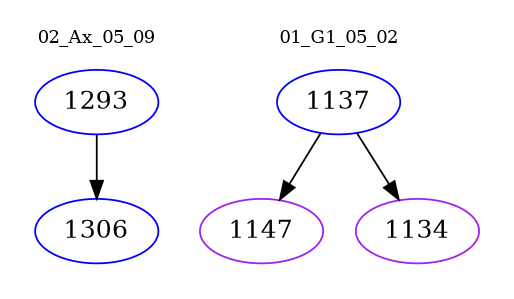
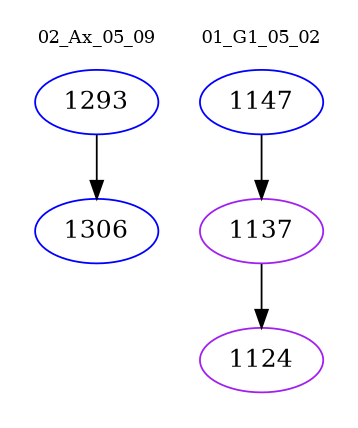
(339, 102) -> (262, 231)
(305, 158) -> (262, 158)
(262, 231) -> (262, 102)
(417, 231) -> (262, 360)
